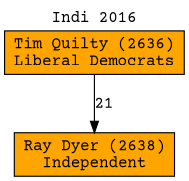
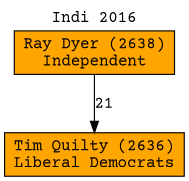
(94, 98) -> (94, 98)
